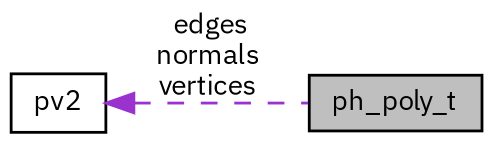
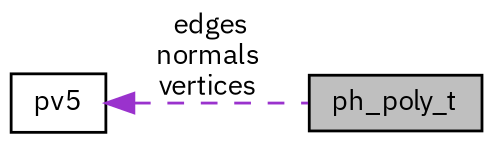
(59, 103) -> (59, 103)
